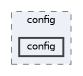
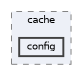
(41, 21) -> (41, 21)
